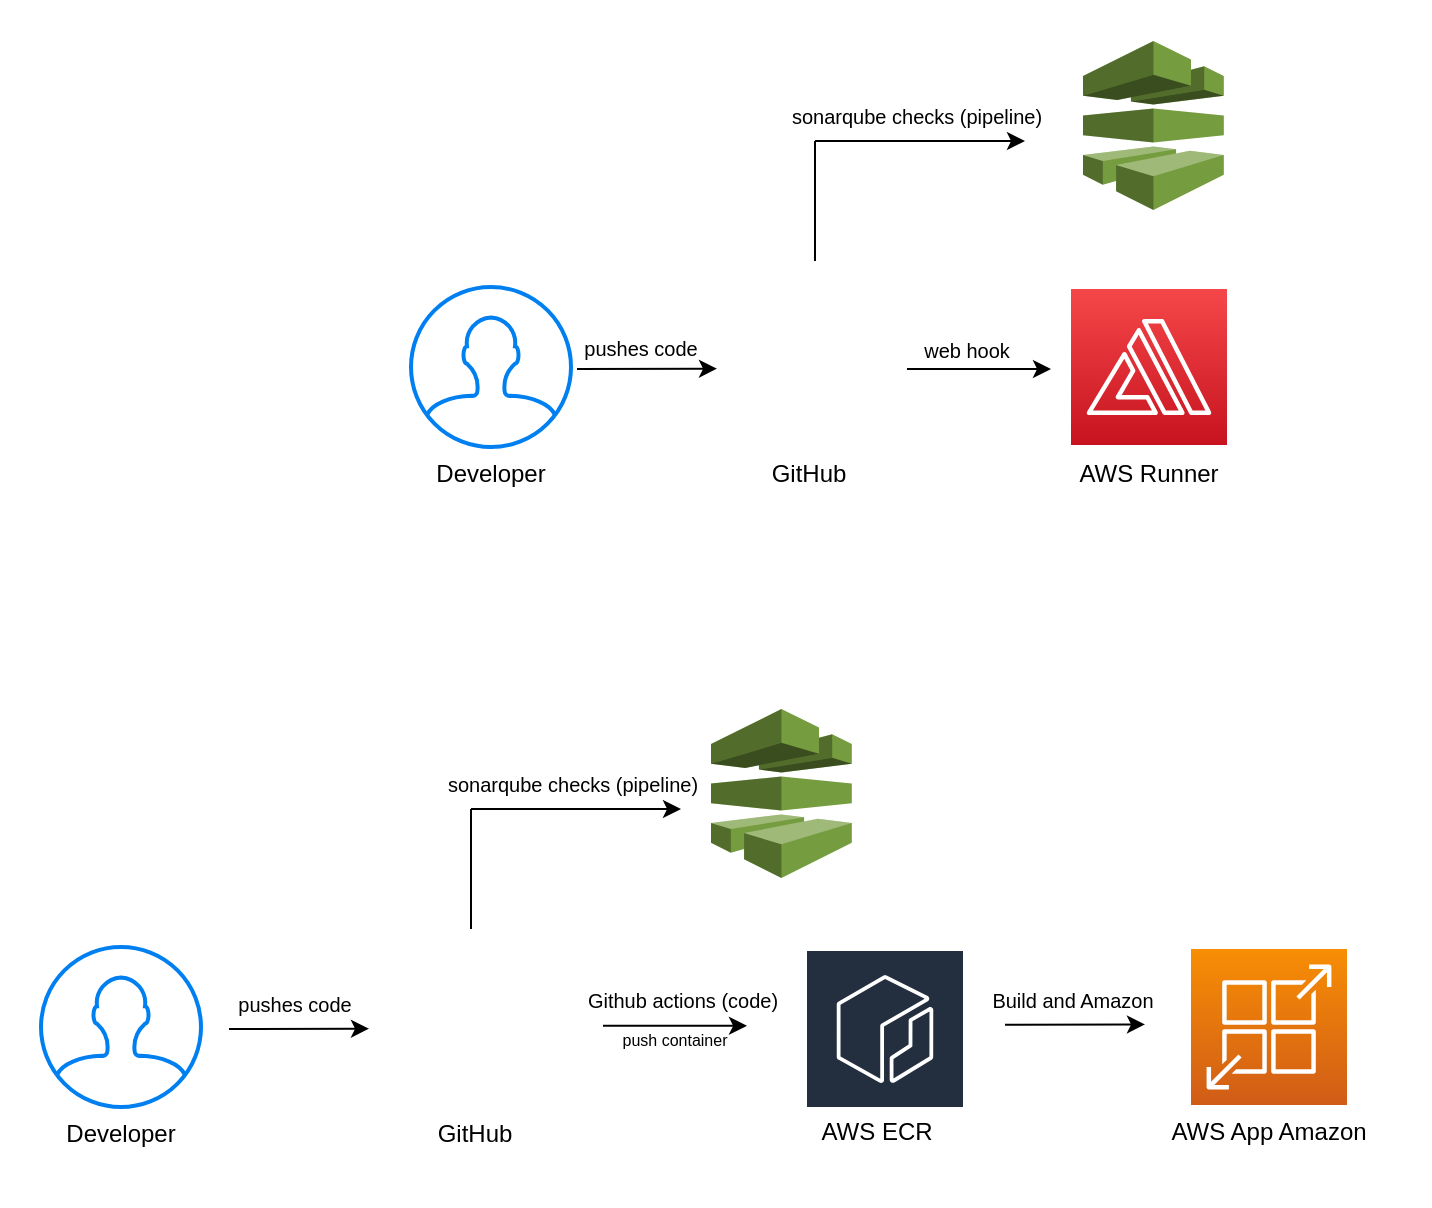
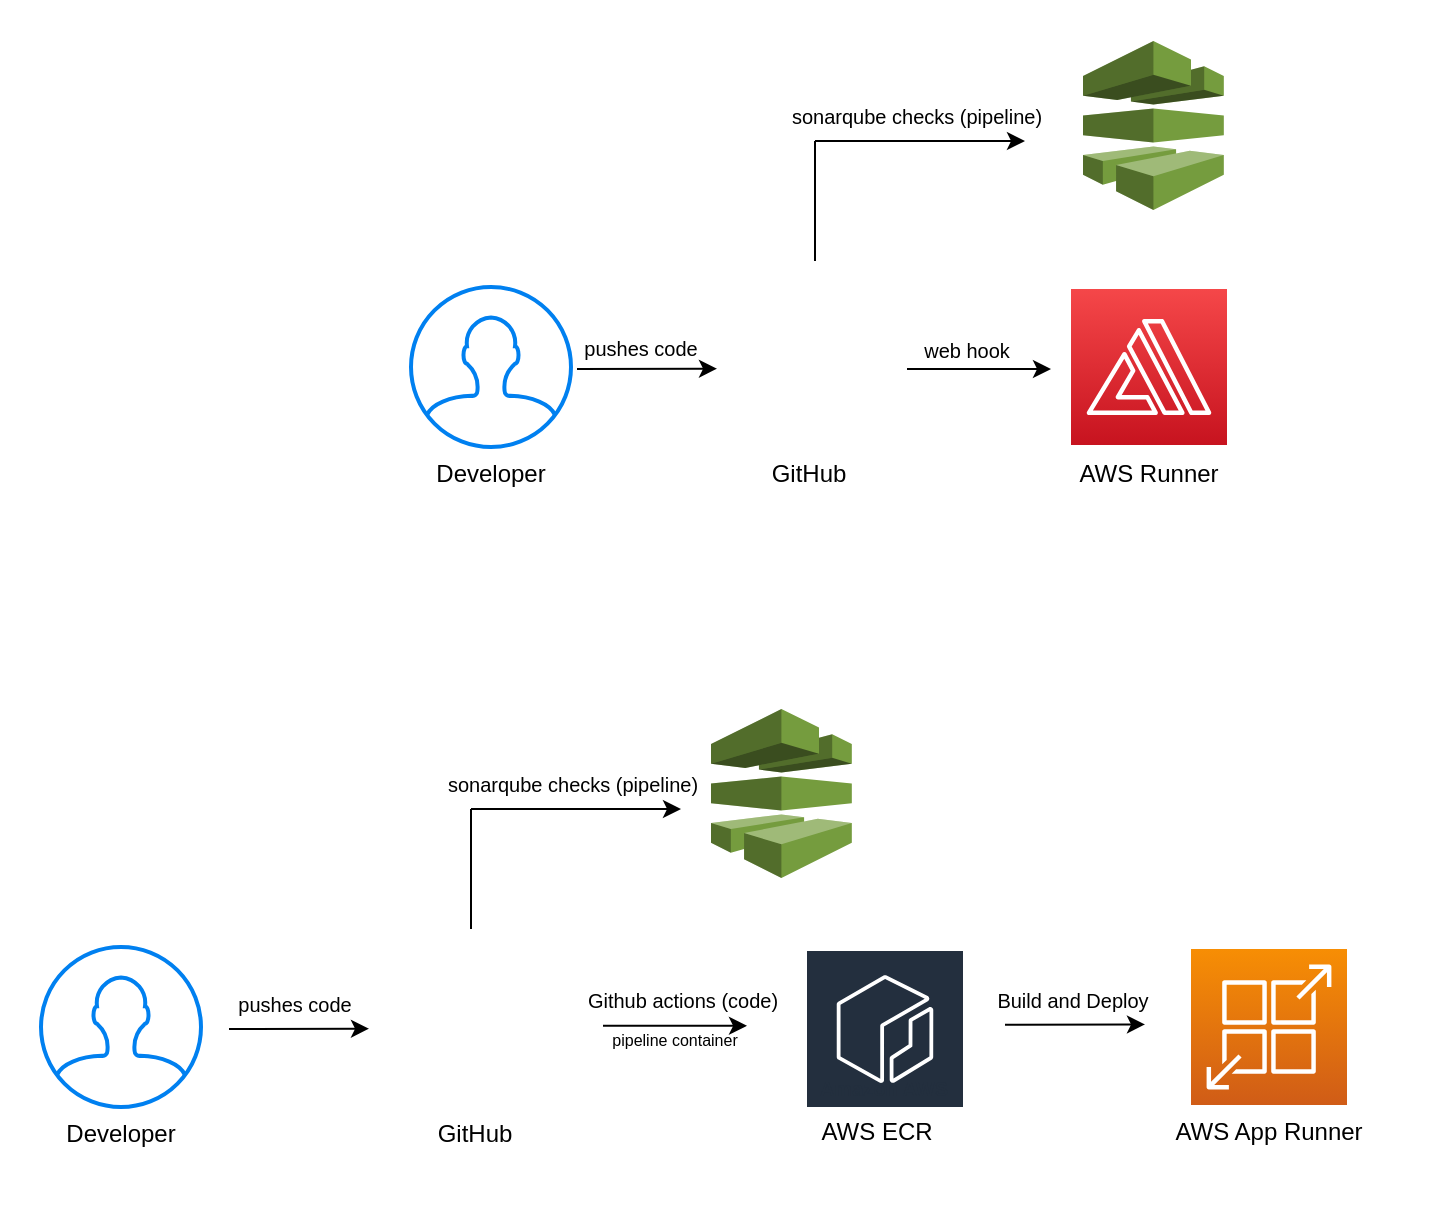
(1074, 1001) -> (1074, 1001)
(676, 1039) -> (676, 1039)
(1270, 1133) -> (1270, 1133)
